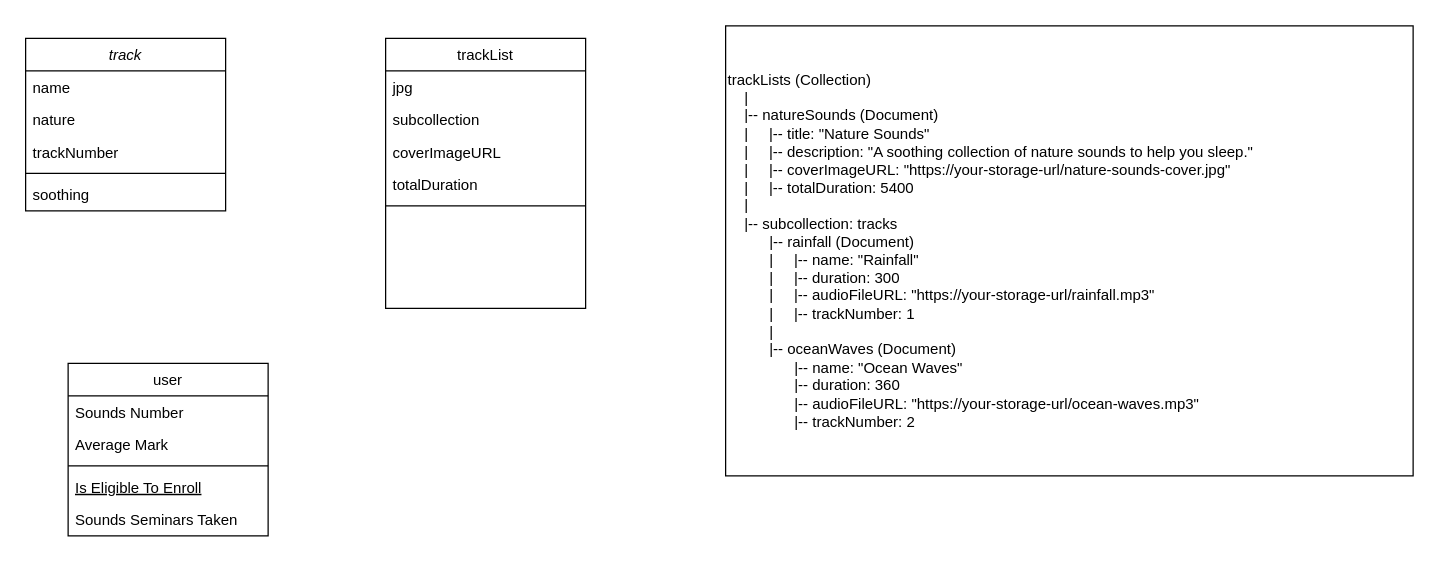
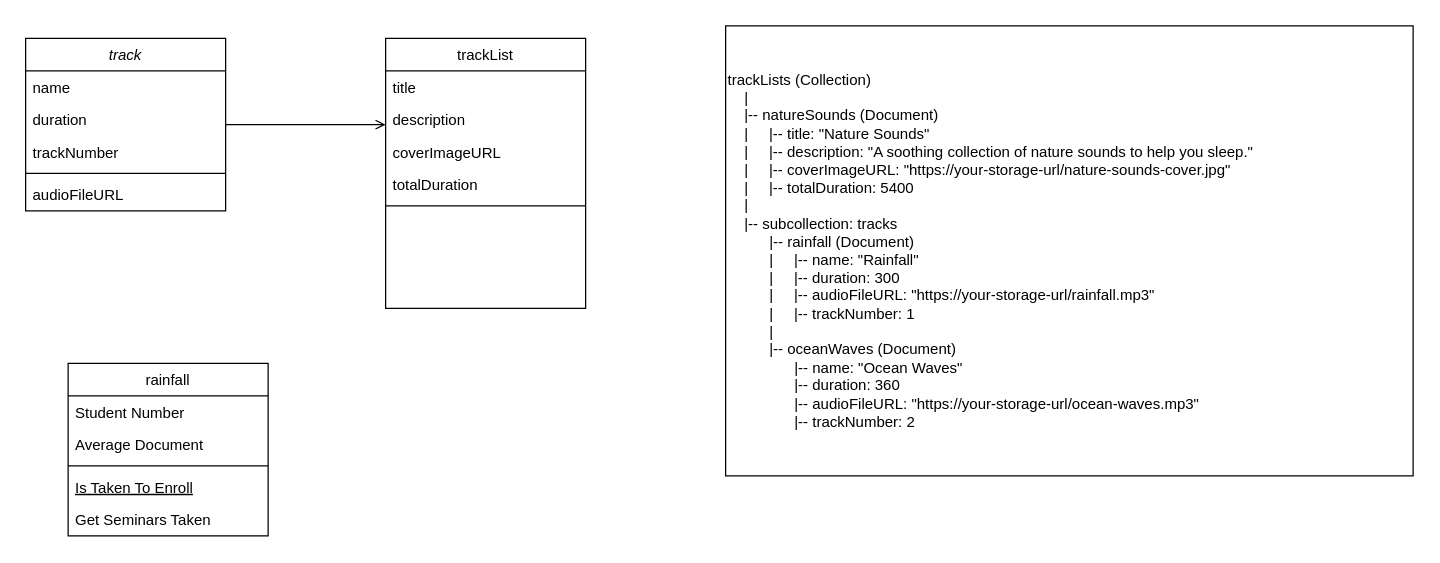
(405, 88) -> (410, 88)
(58, 120) -> (64, 120)
(441, 120) -> (435, 120)
none -> (305, 124)
(64, 195) -> (77, 195)
(168, 380) -> (168, 380)
(128, 413) -> (132, 413)
(123, 445) -> (140, 445)
(146, 488) -> (141, 488)
(157, 520) -> (145, 520)
